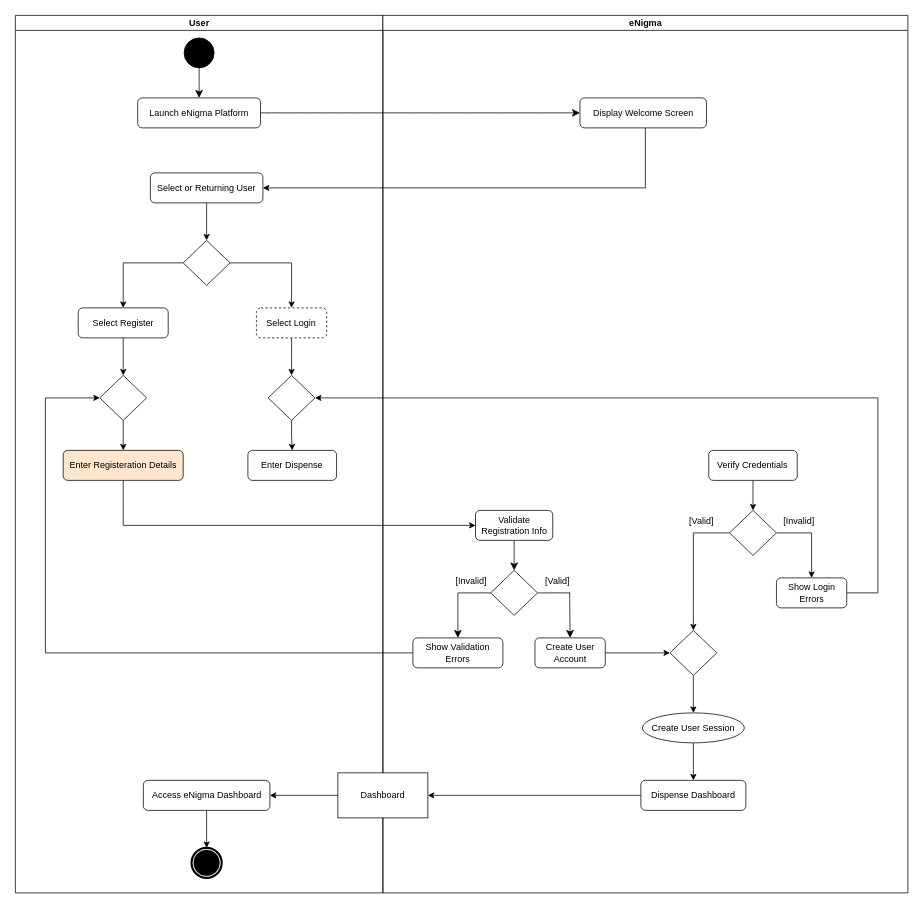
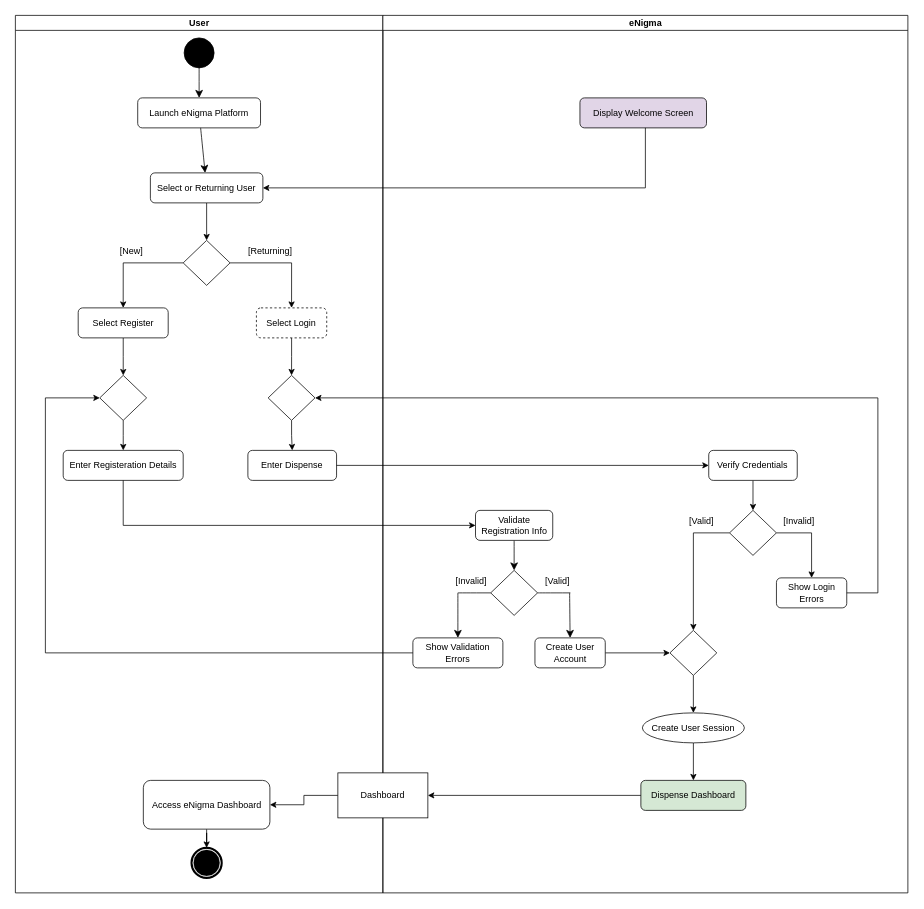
(572, 113) -> (203, 147)
(643, 113) -> (643, 113)
none -> (131, 252)
none -> (270, 252)
(123, 465) -> (123, 465)
none -> (520, 465)
(207, 795) -> (207, 805)
(693, 795) -> (693, 795)
